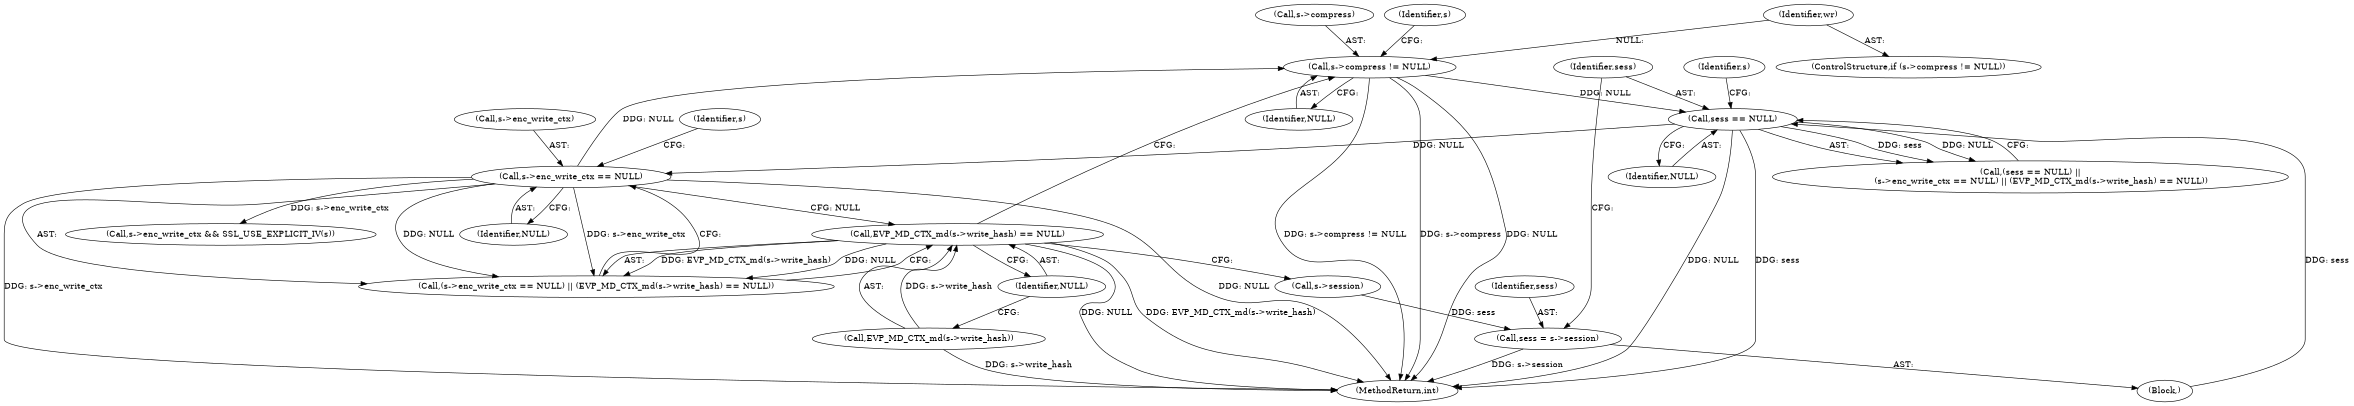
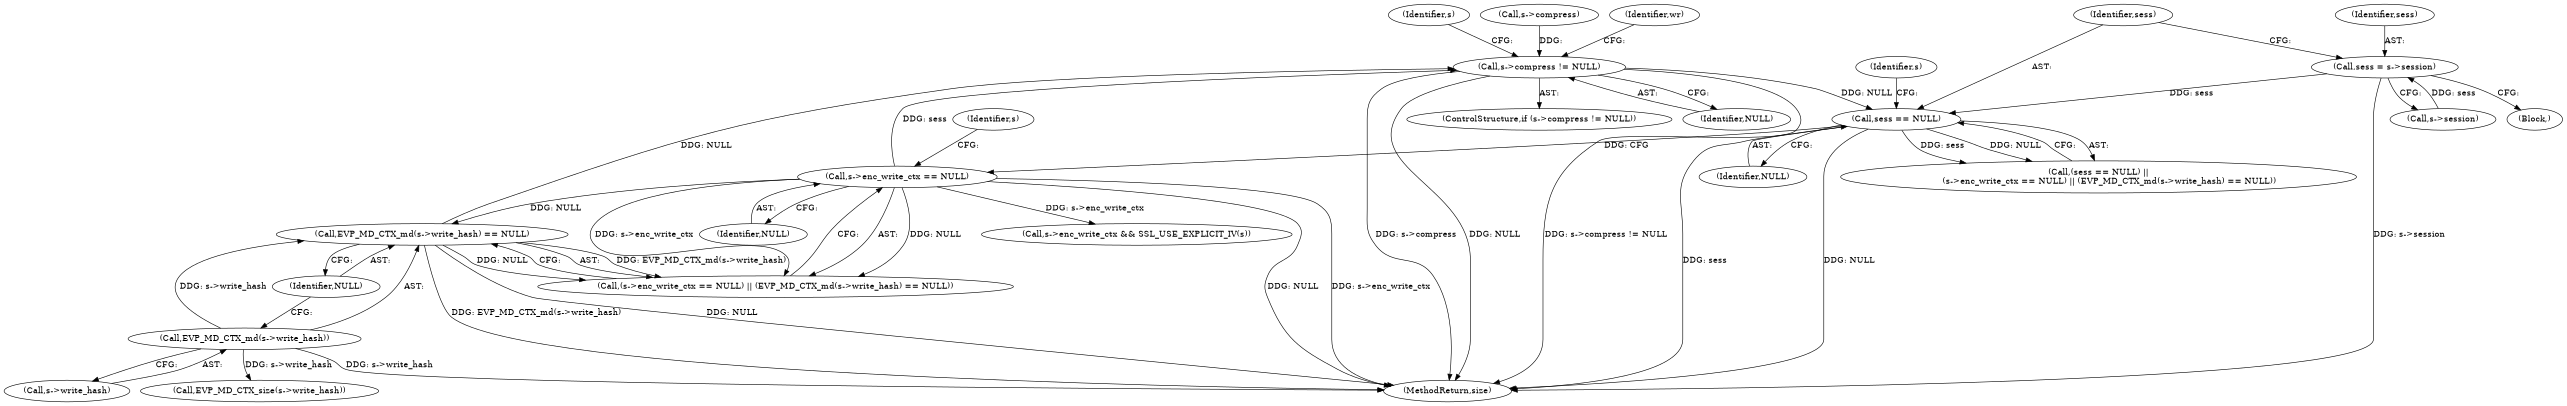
(1855, 39) -> (1539, 90)
(1357, 41) -> (1552, 41)
(1631, 41) -> (1616, 41)
(525, 119) -> none
(648, 119) -> (925, 119)
(2205, 138) -> (2141, 93)
(1166, 146) -> (706, 146)
(1439, 146) -> (1627, 146)
(836, 208) -> (556, 208)
(1171, 259) -> (2397, 95)
(1905, 365) -> (2510, 93)
none -> (67, 391)
none -> (260, 391)
(1397, 391) -> (1448, 391)
